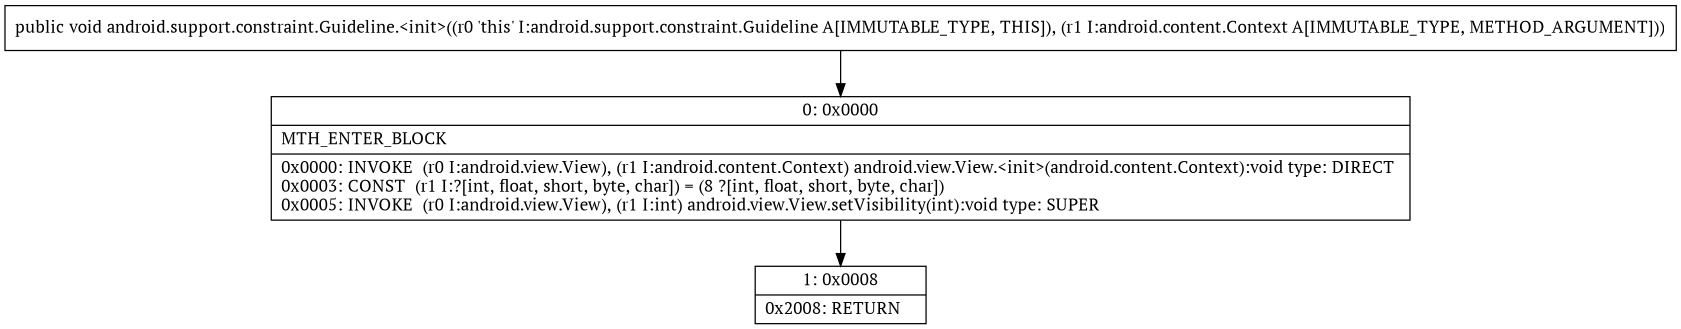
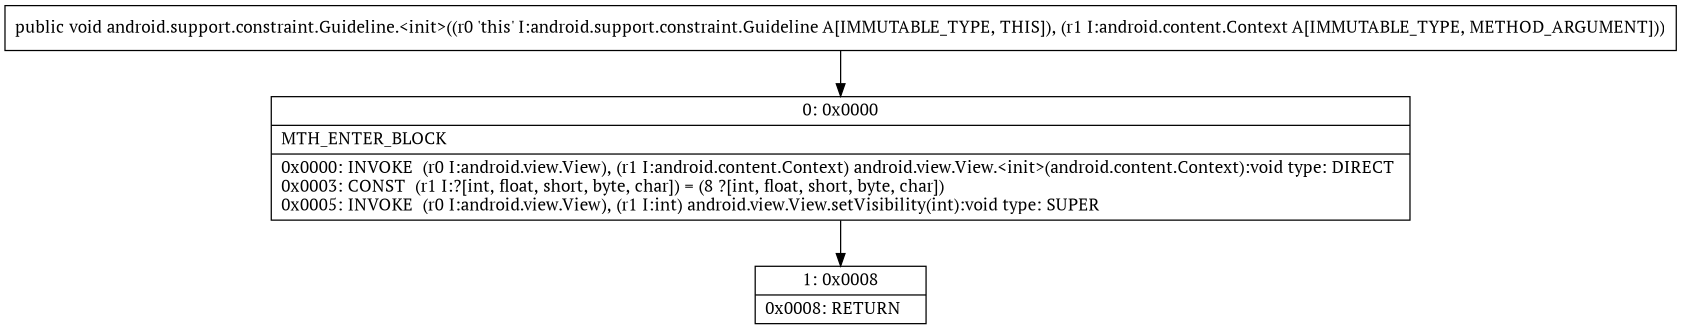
(841, 309) -> (841, 309)
